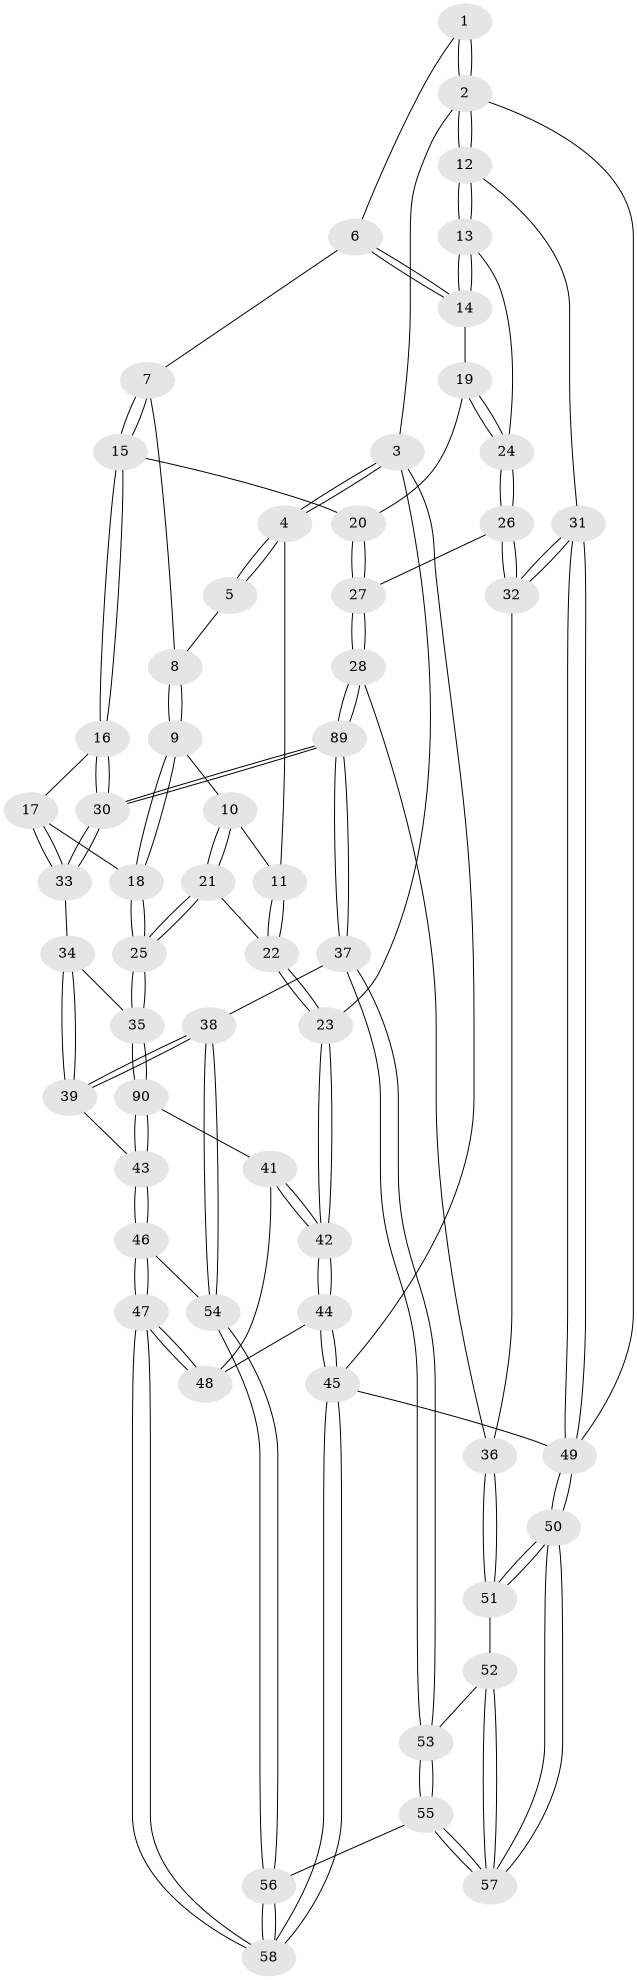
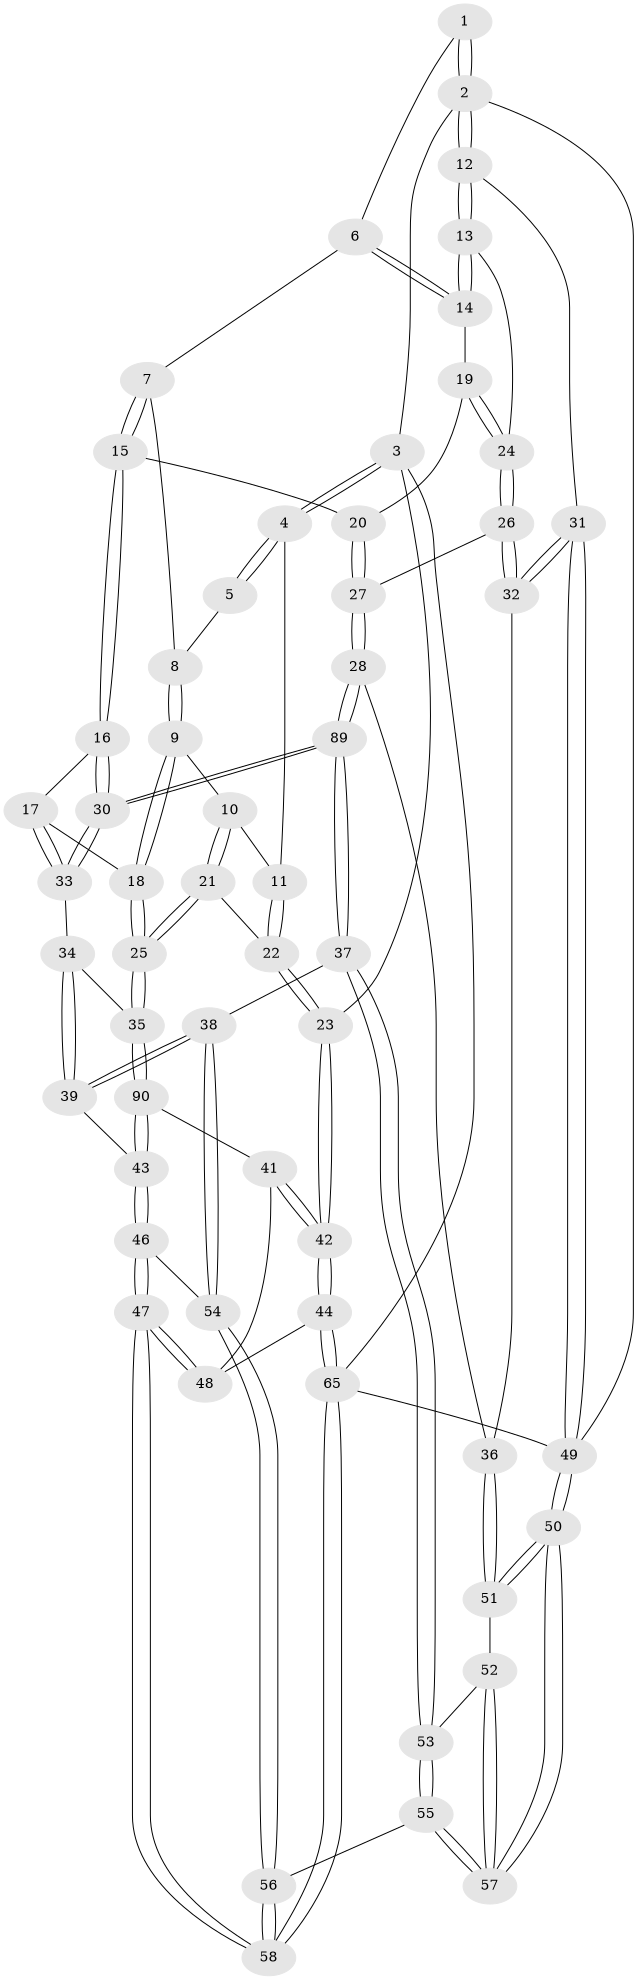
(333, 1384) -> (333, 1384)
